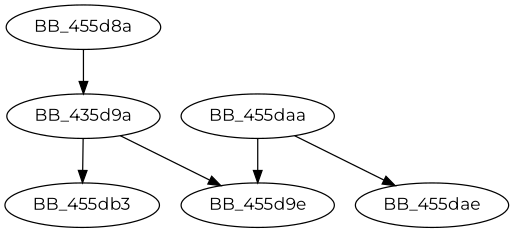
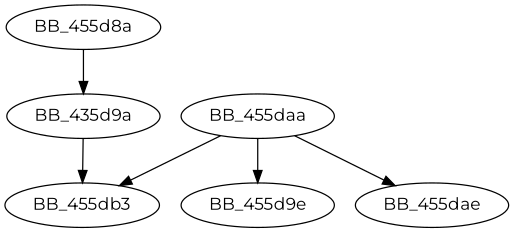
(165, 158) -> none
none -> (176, 158)
